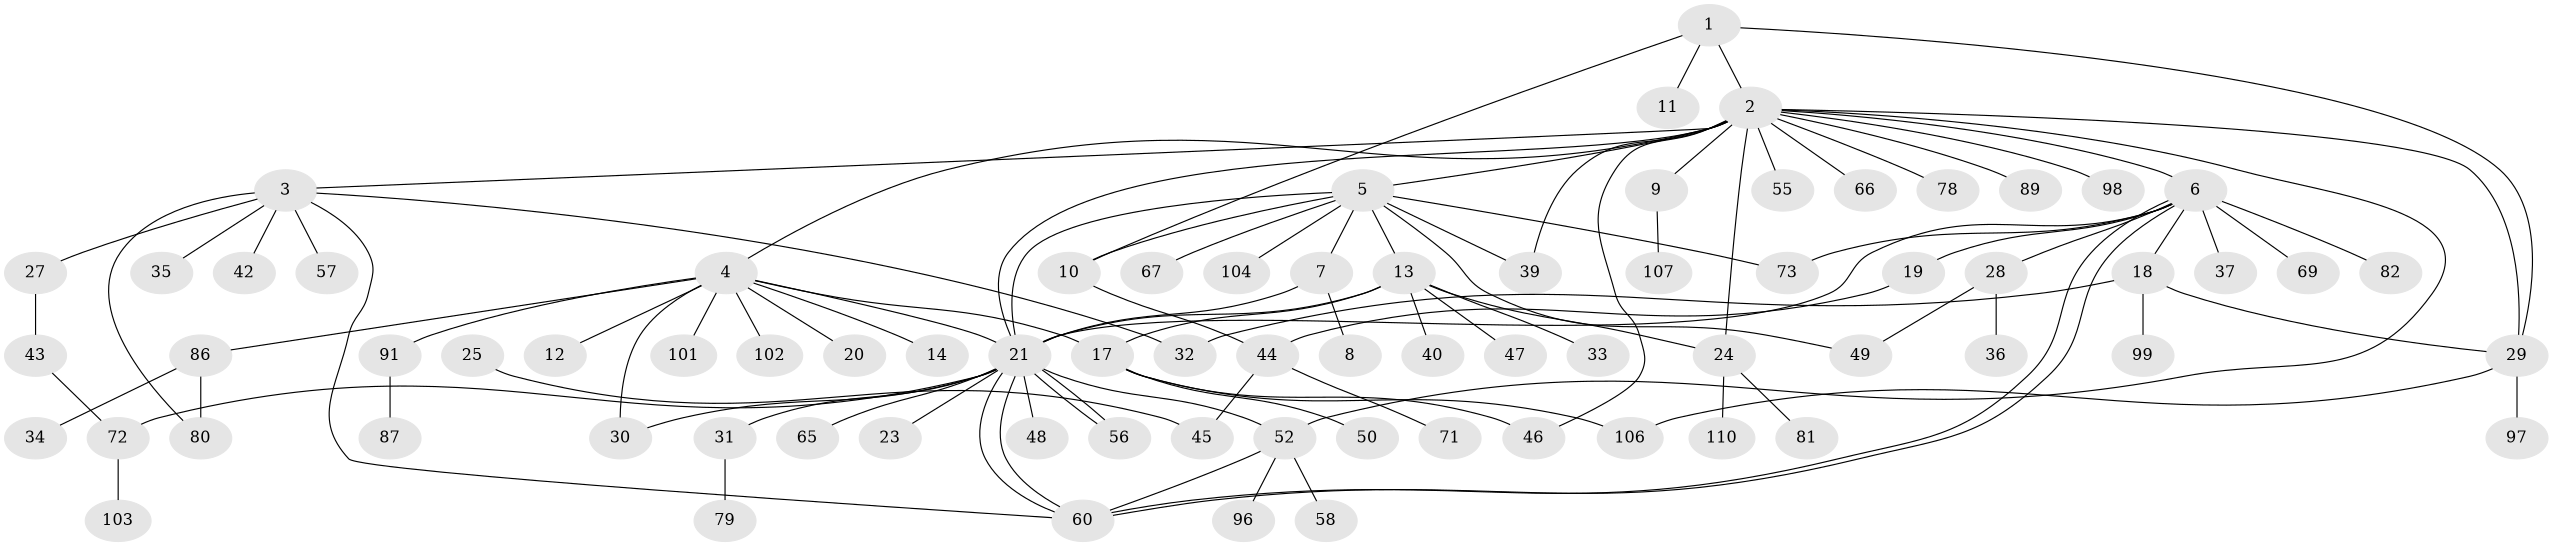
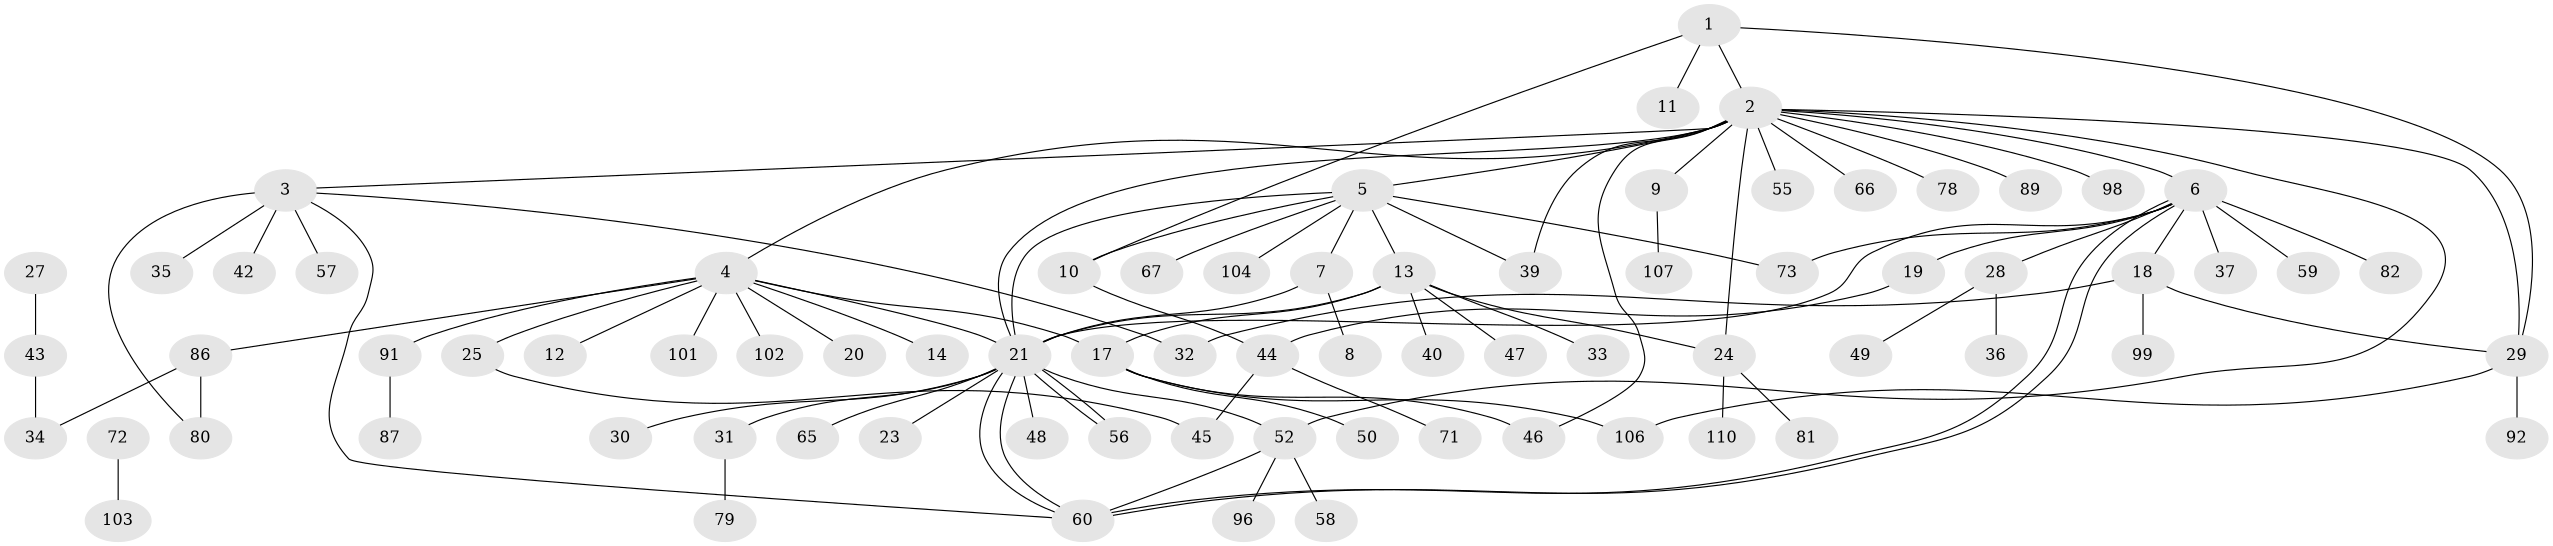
(163, 226) -> none
(2308, 273) -> (2308, 273)
(1699, 328) -> none
(639, 338) -> (596, 308)
(77, 397) -> (36, 397)
(569, 397) -> none
(2517, 438) -> (2517, 438)
